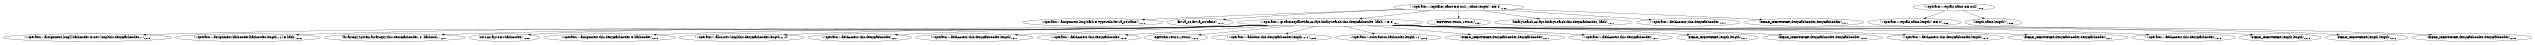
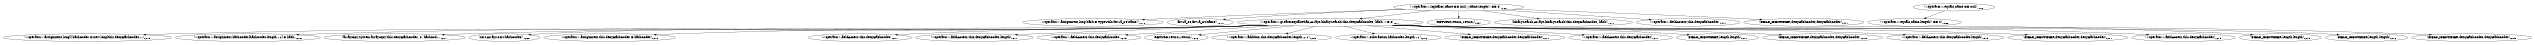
(1994, 22) -> none
(742, 38) -> none
